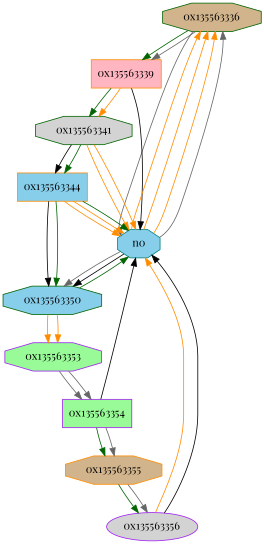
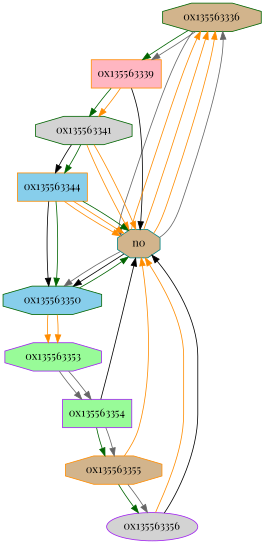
(139, 244) -> (139, 244)
none -> (148, 363)
